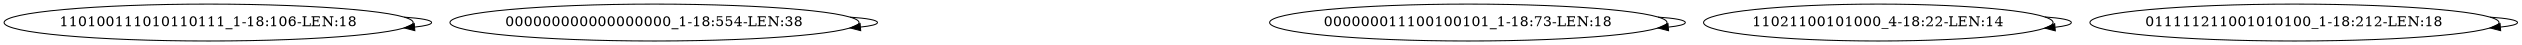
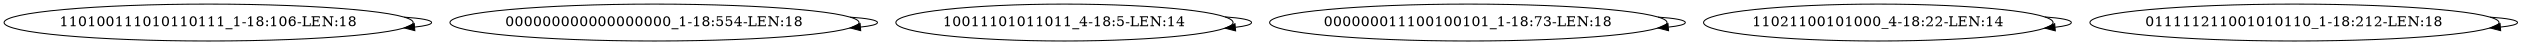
(654, 23) -> (654, 23)
none -> (1064, 23)
(2294, 23) -> (2294, 23)
